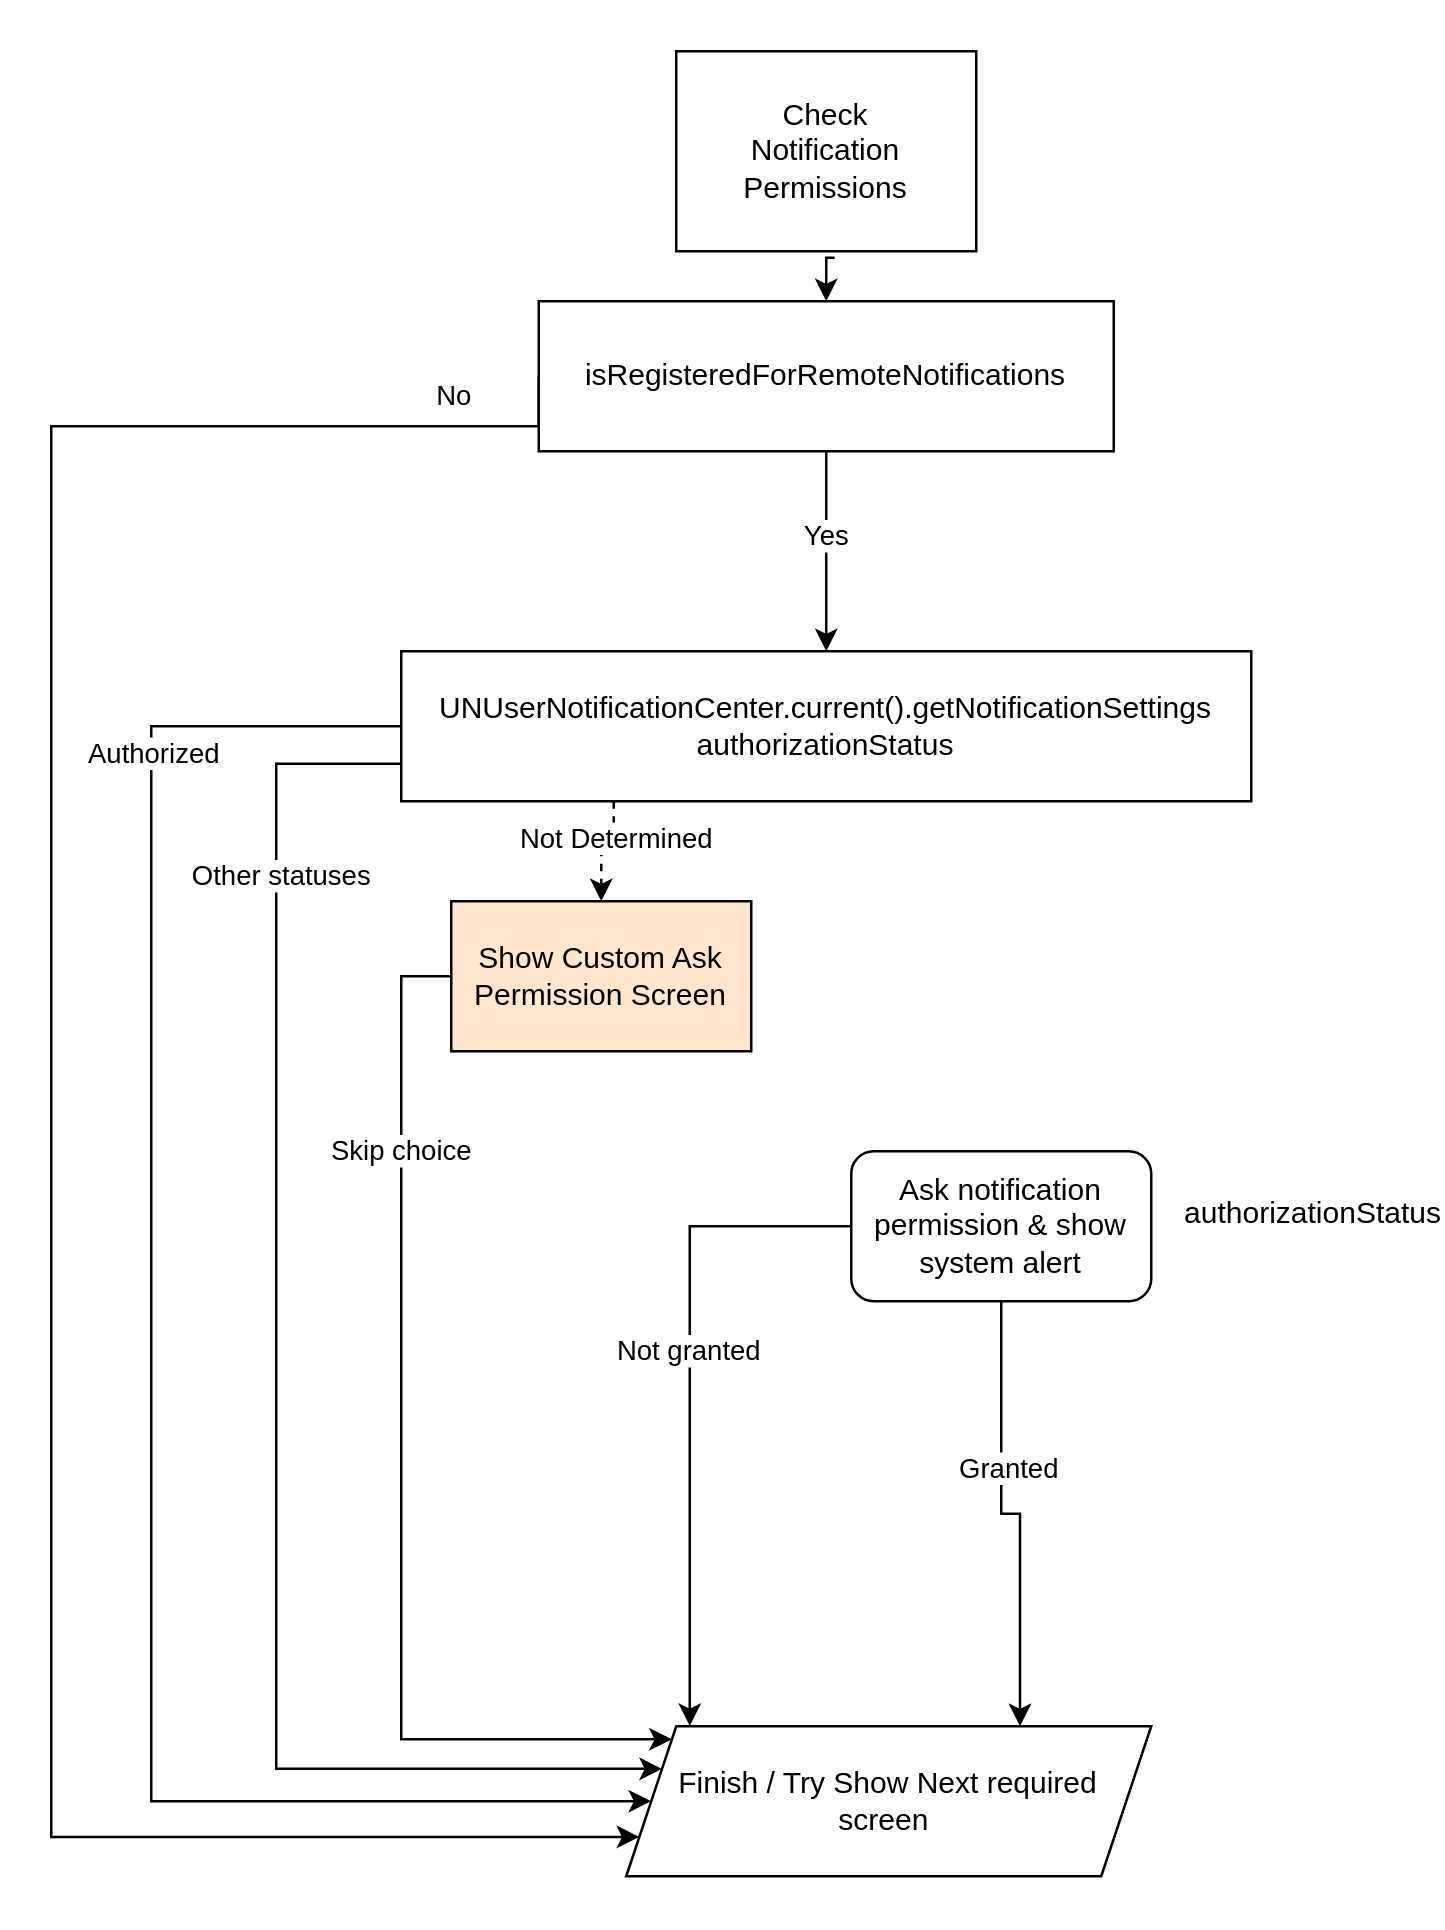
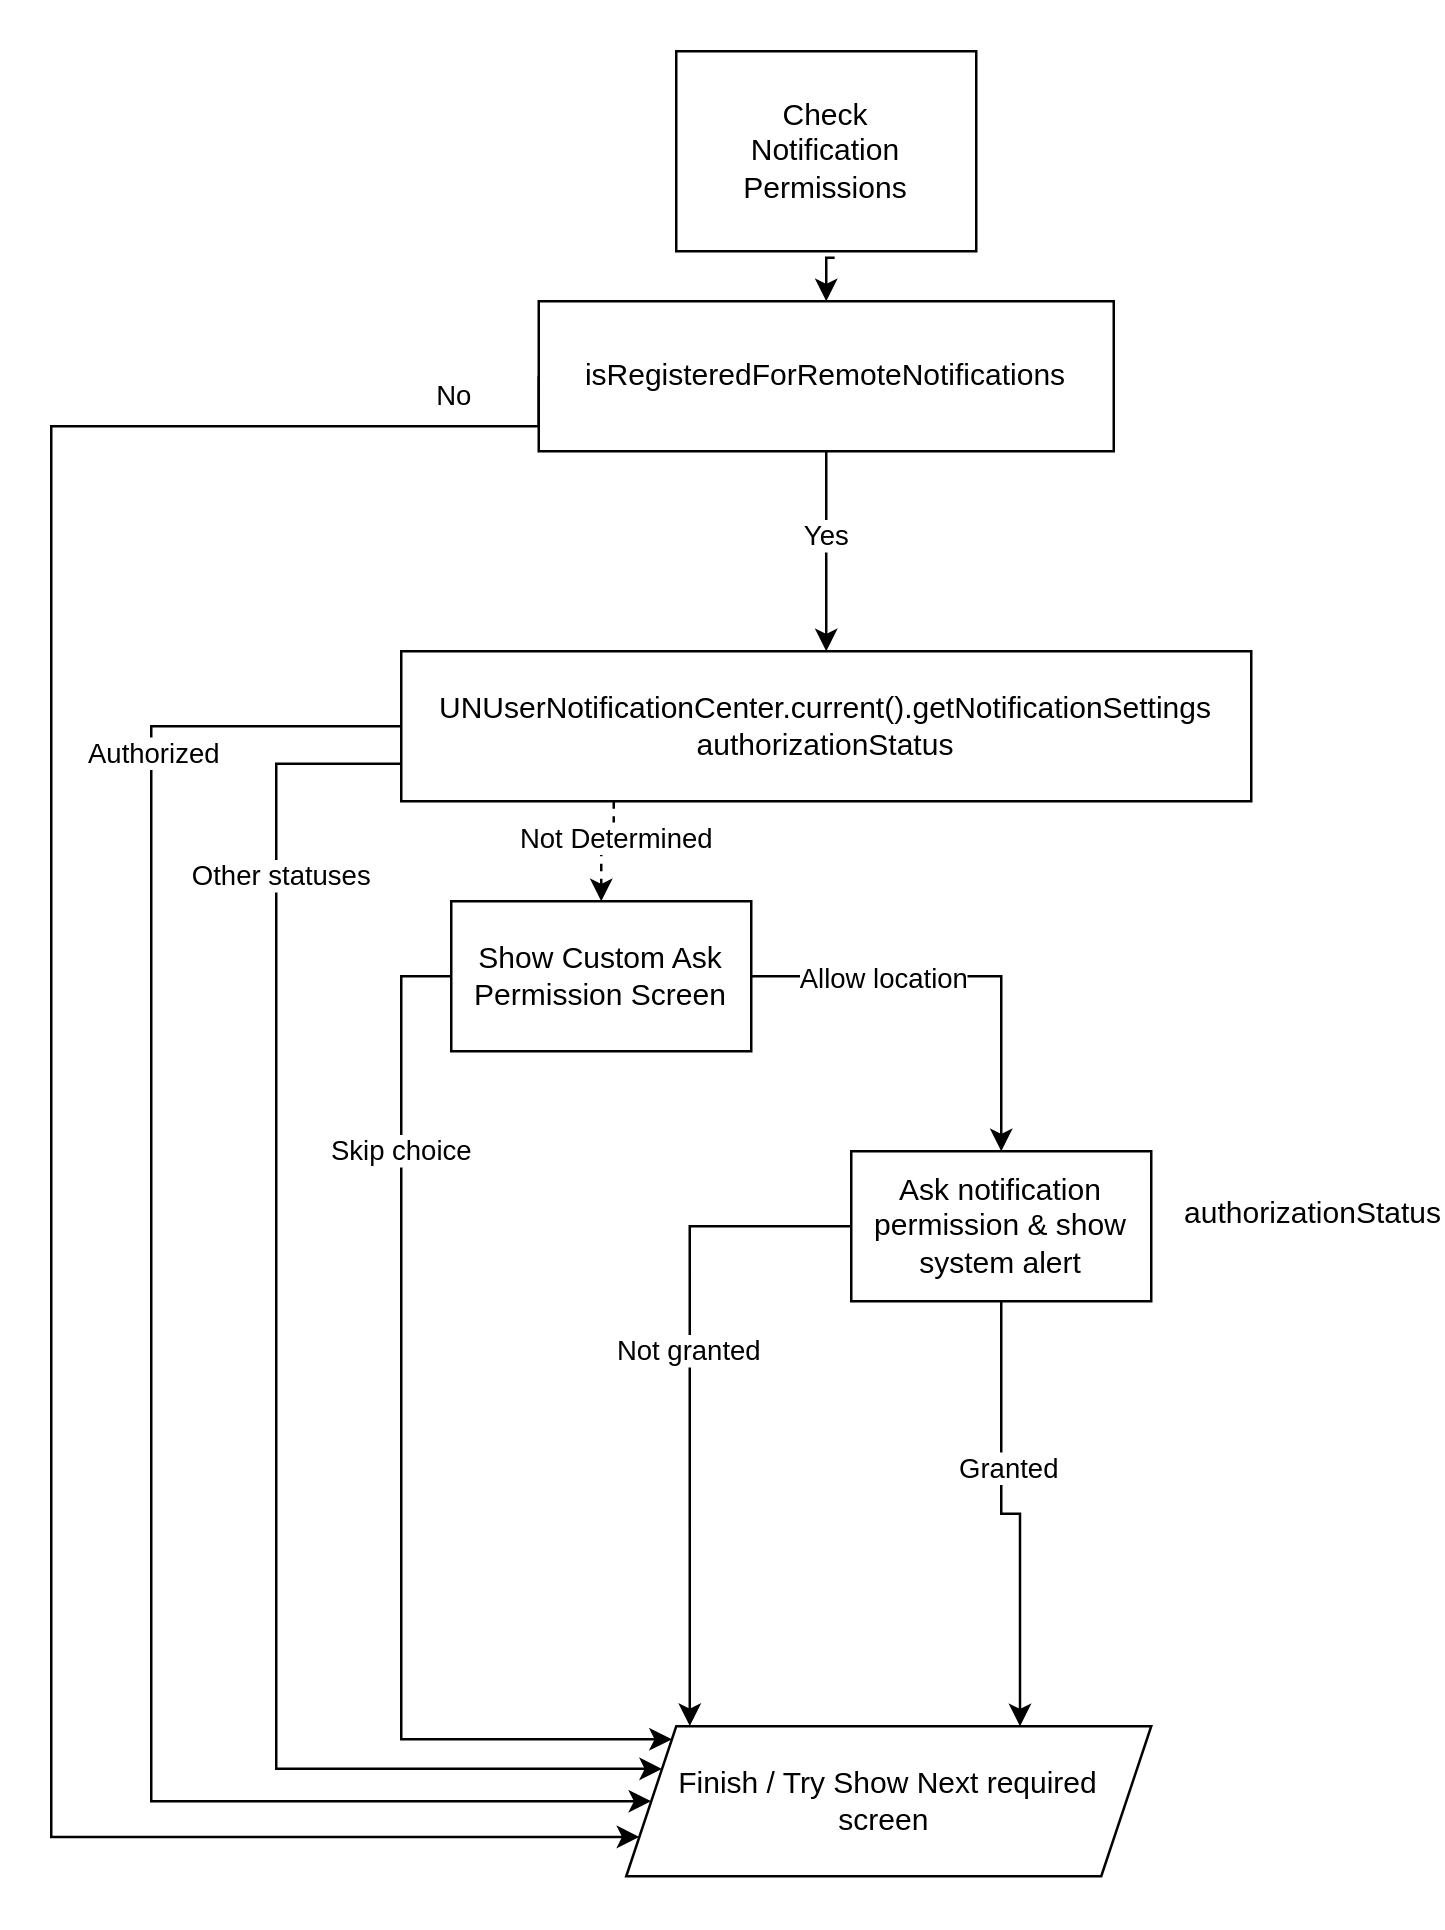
(601, 976) -> (601, 976)
none -> (955, 976)
(1001, 1226) -> (1001, 1226)
